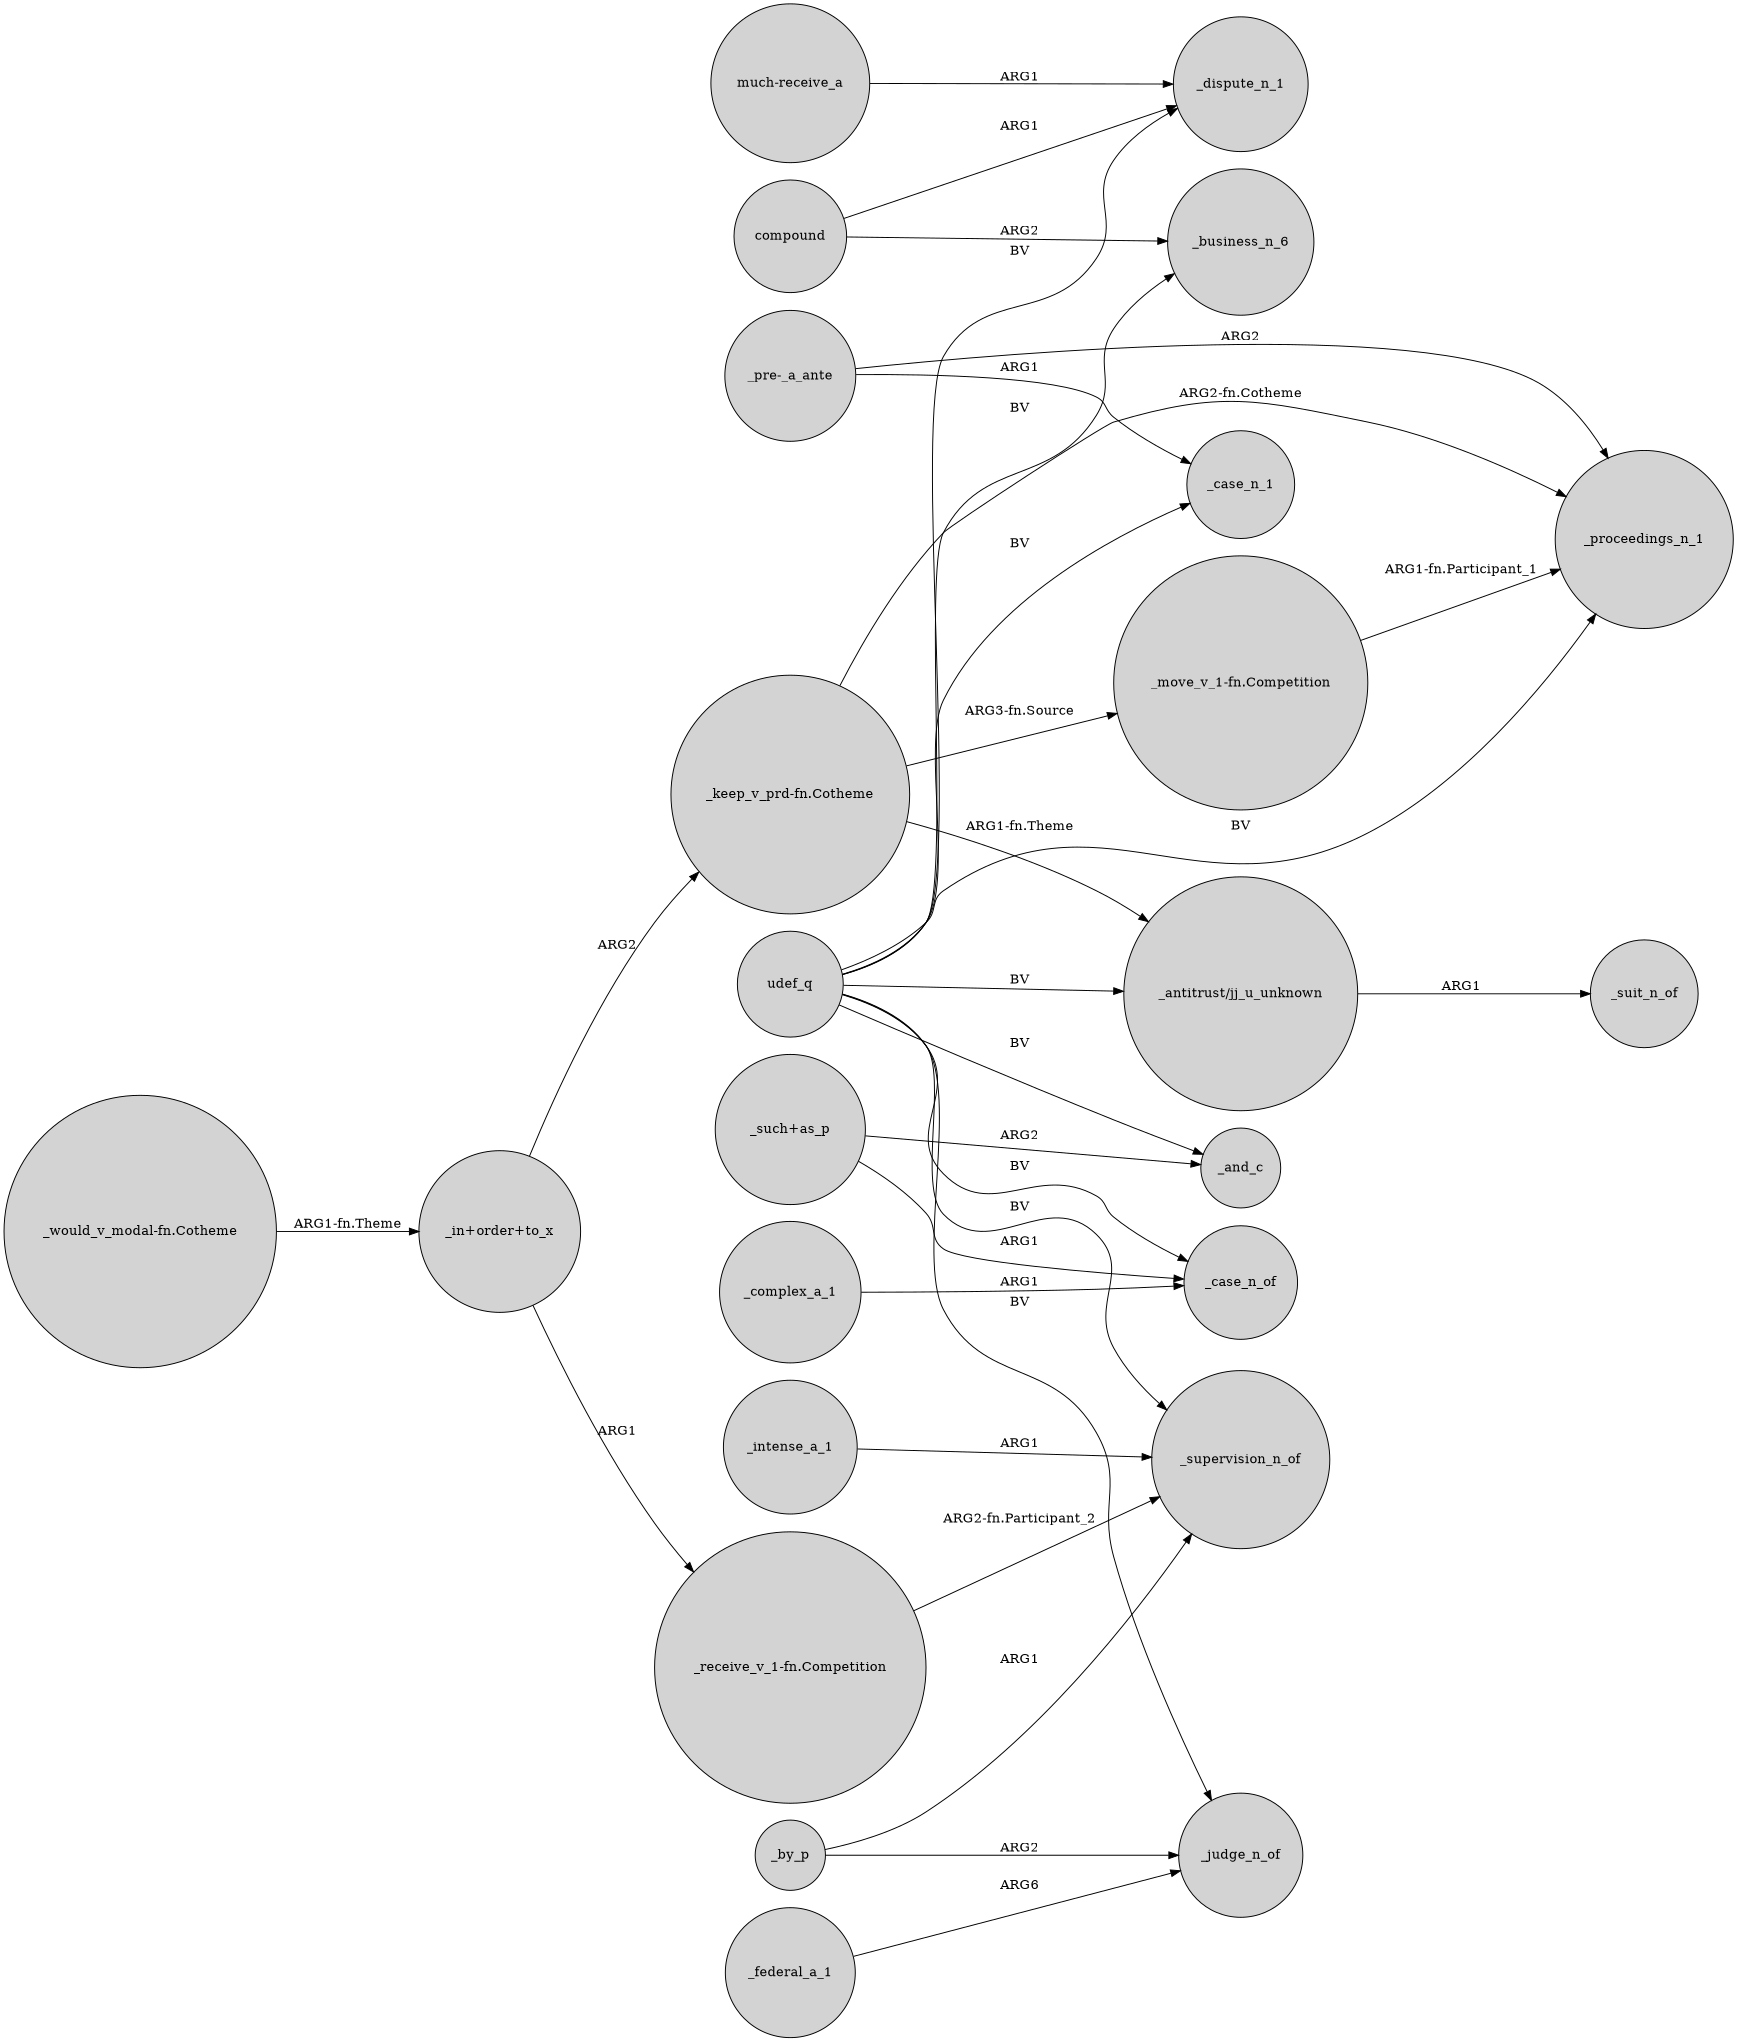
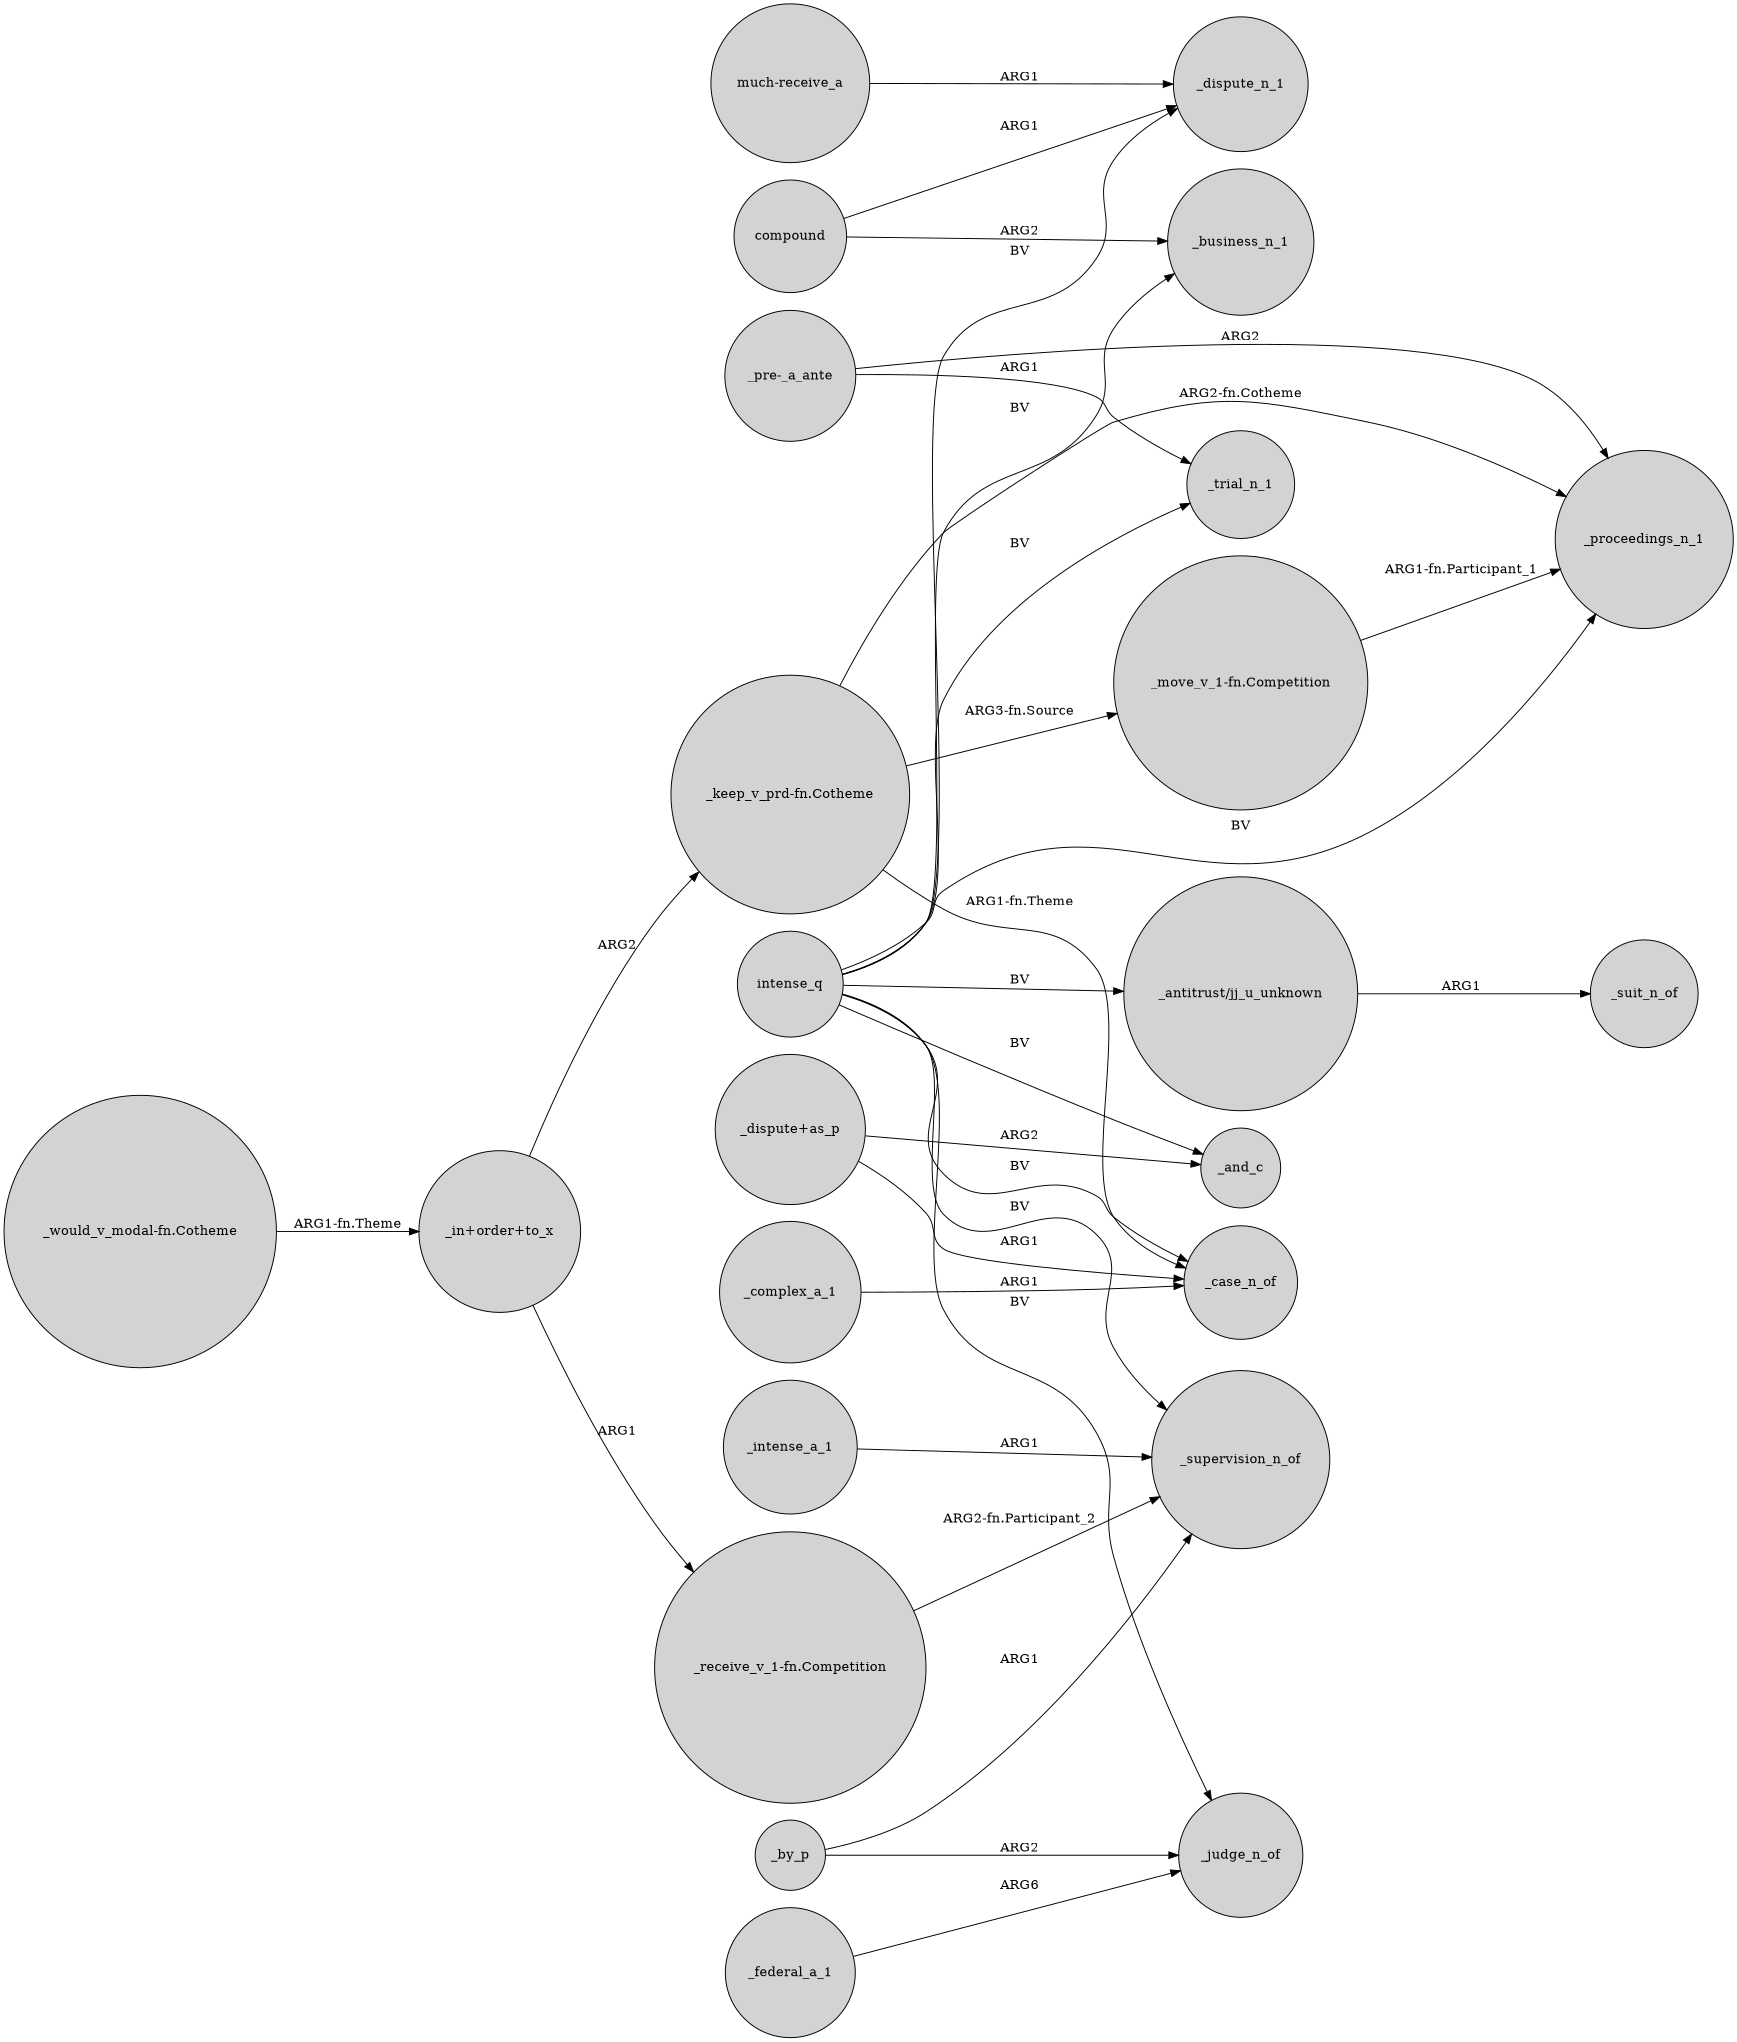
(1241, 242) -> (1241, 242)
(1241, 485) -> (1241, 485)
(1027, 861) -> (1108, 1012)
(790, 984) -> (790, 984)
(790, 1130) -> (790, 1130)
